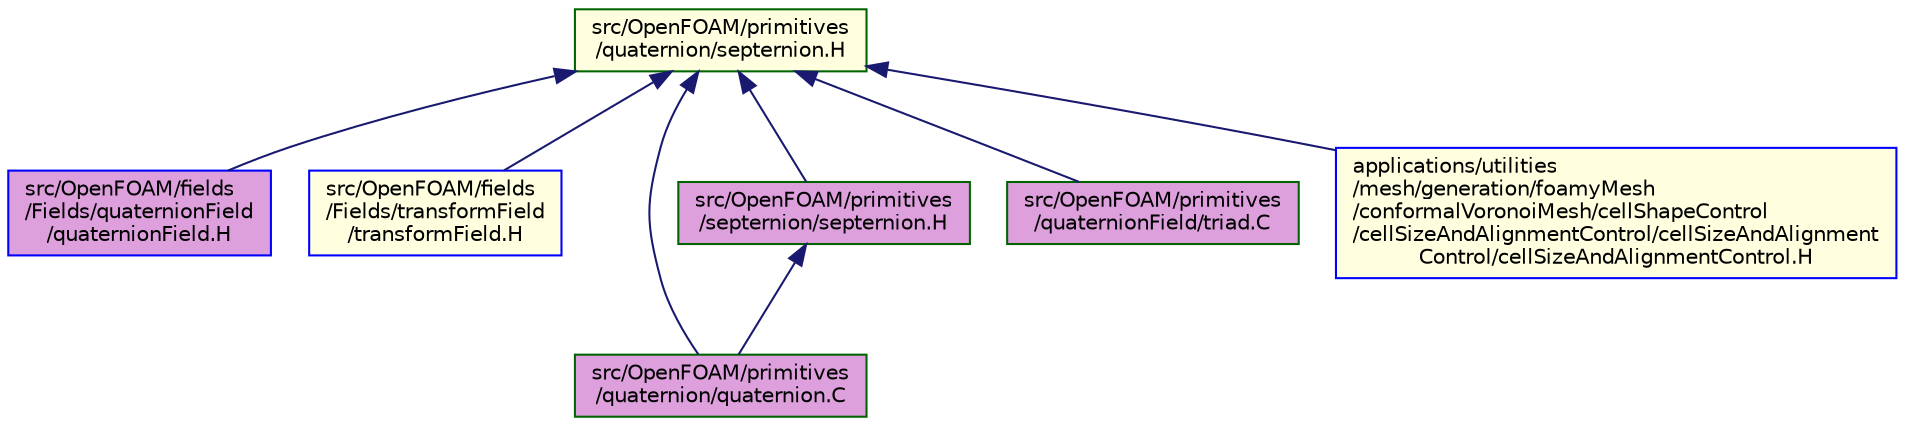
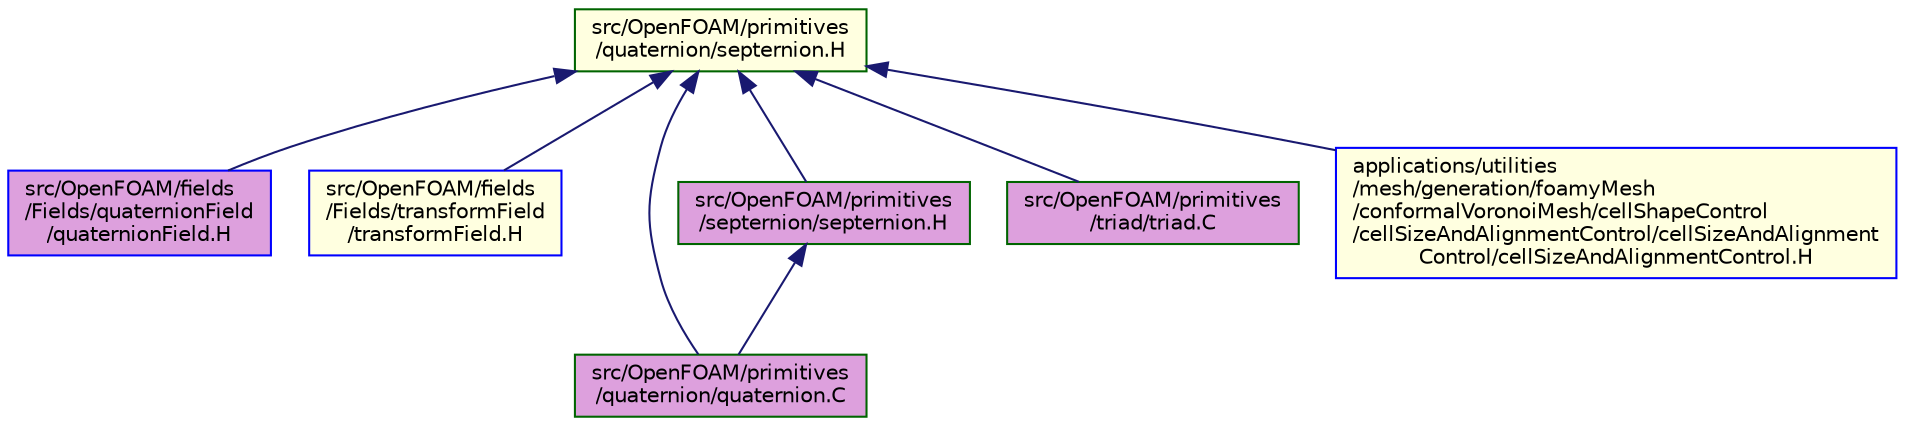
(1153, 213) -> (1153, 213)
